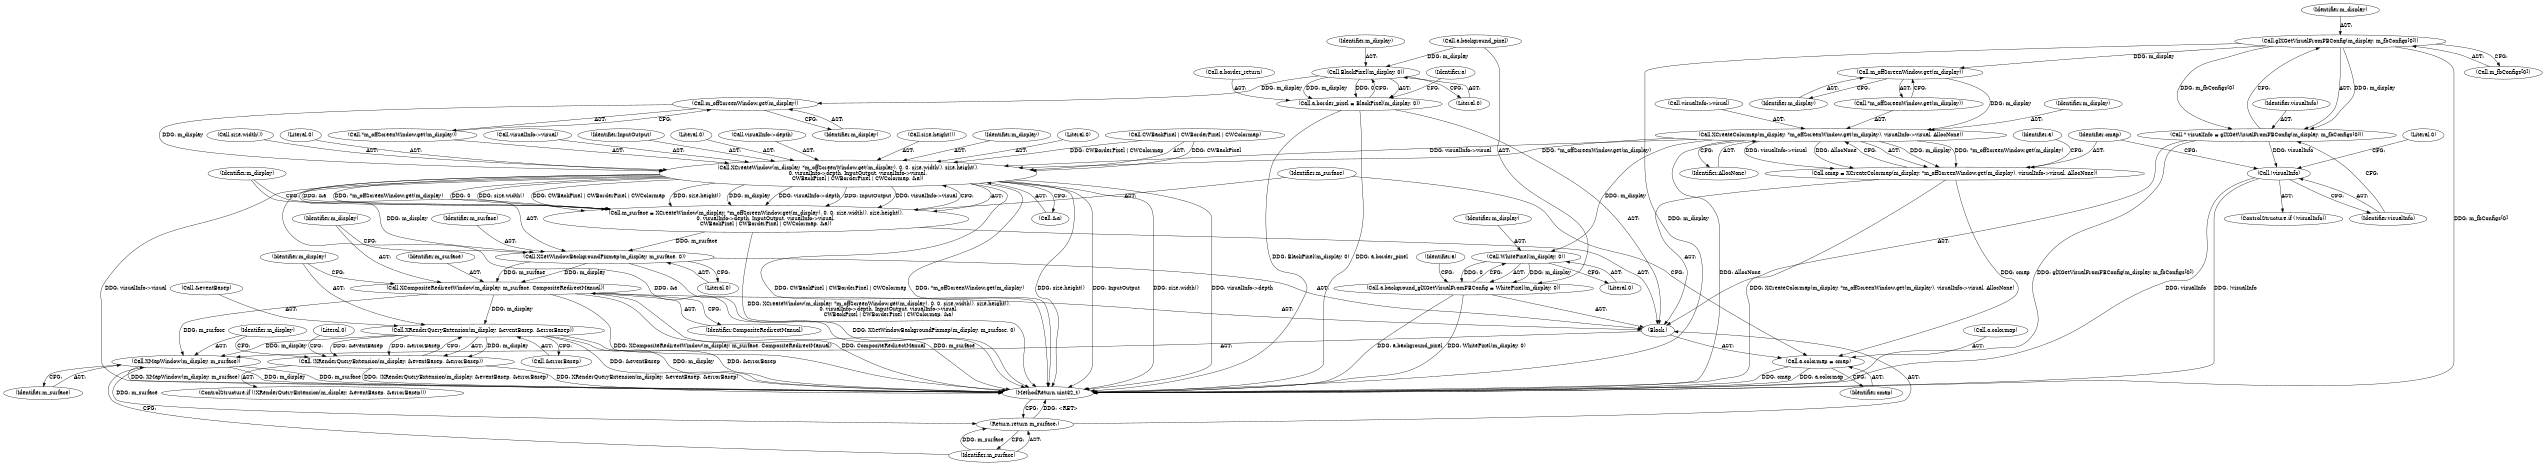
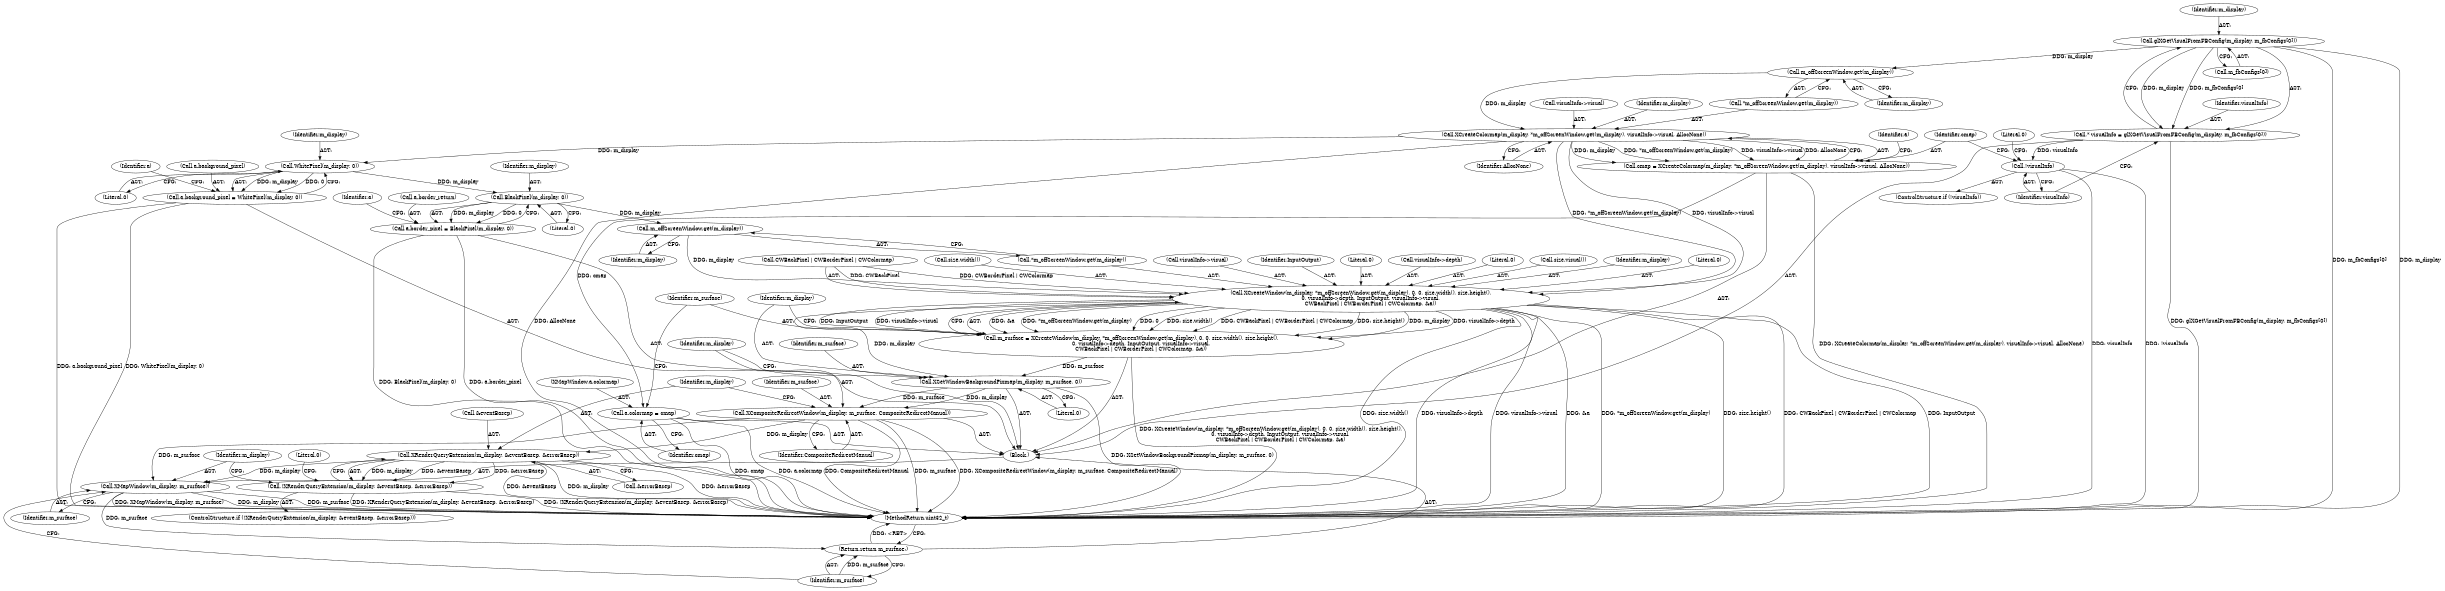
(1423, 56) -> (423, 182)
(932, 135) -> (1563, 260)
(1050, 219) -> none
(1464, 288) -> (235, 198)
(1996, 331) -> (585, 382)
(1723, 349) -> (832, 441)
